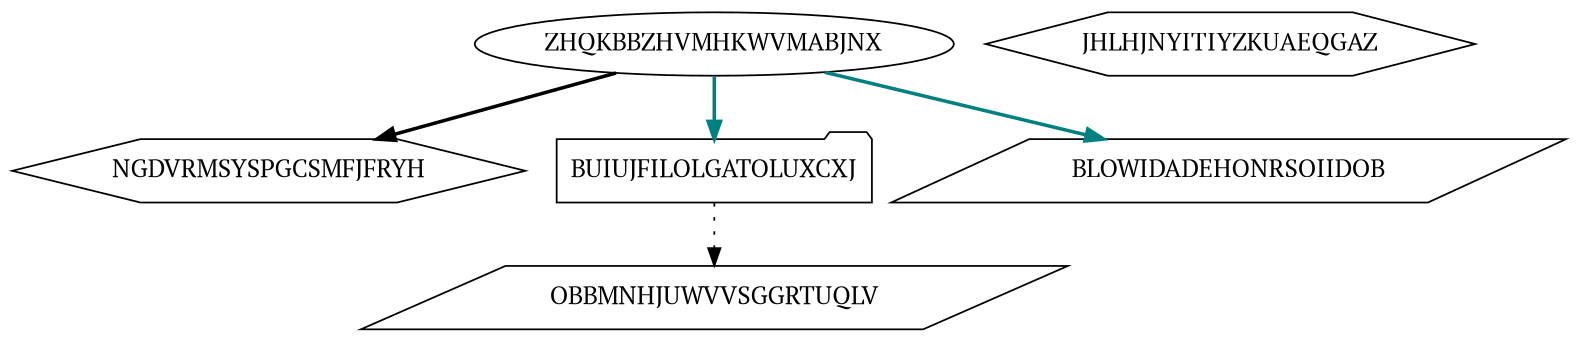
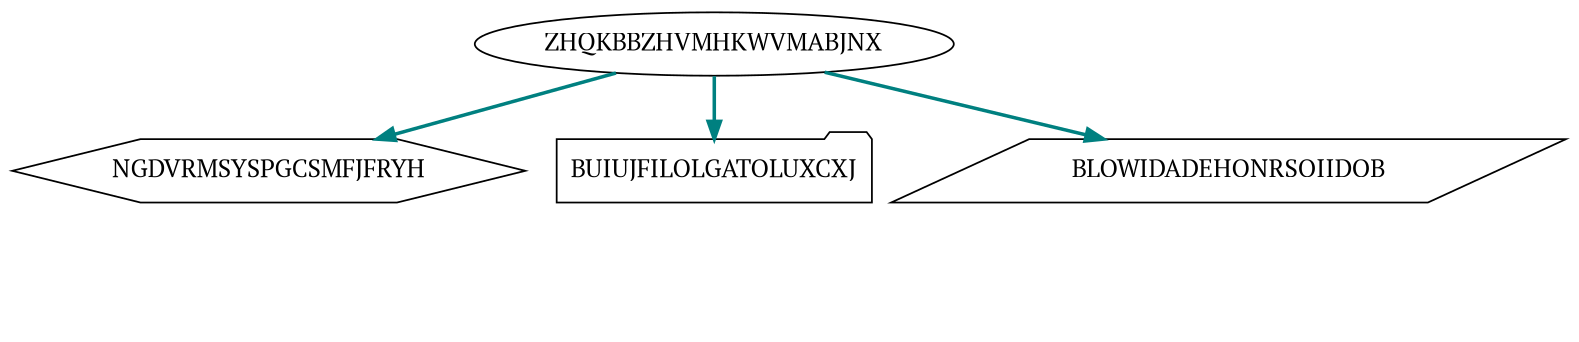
(1230, 44) -> none
(505, 104) -> (505, 104)
(714, 298) -> none
